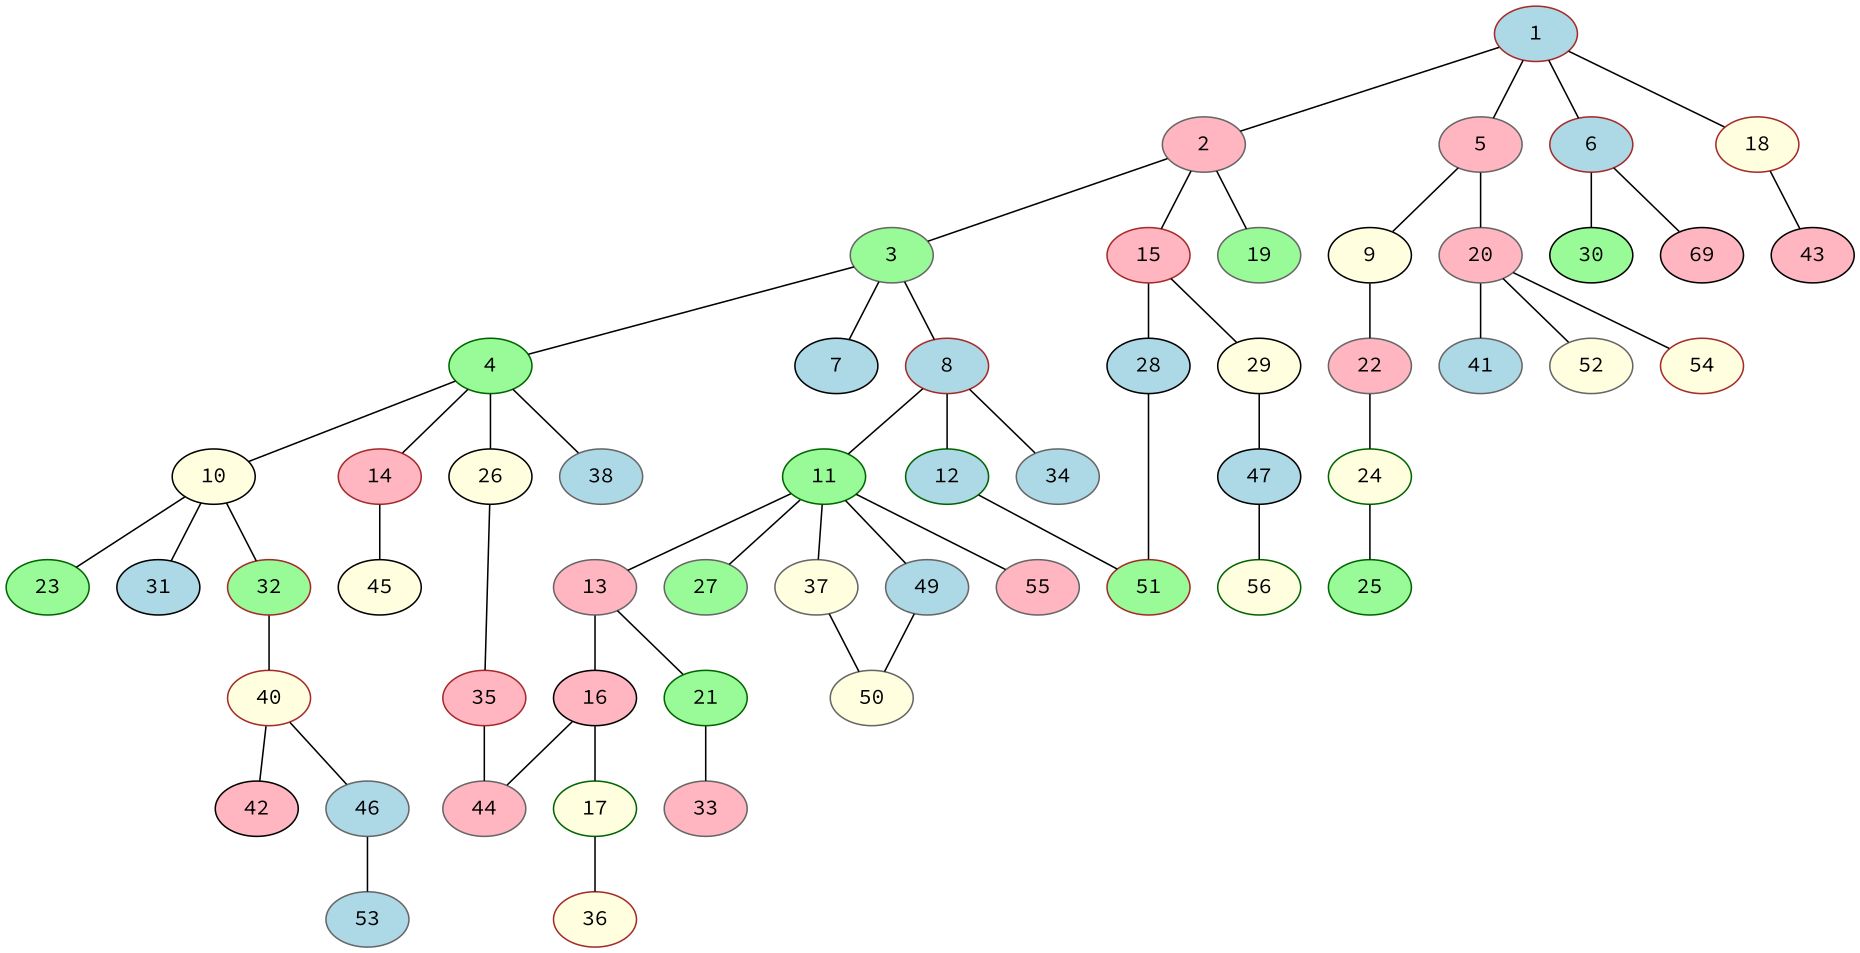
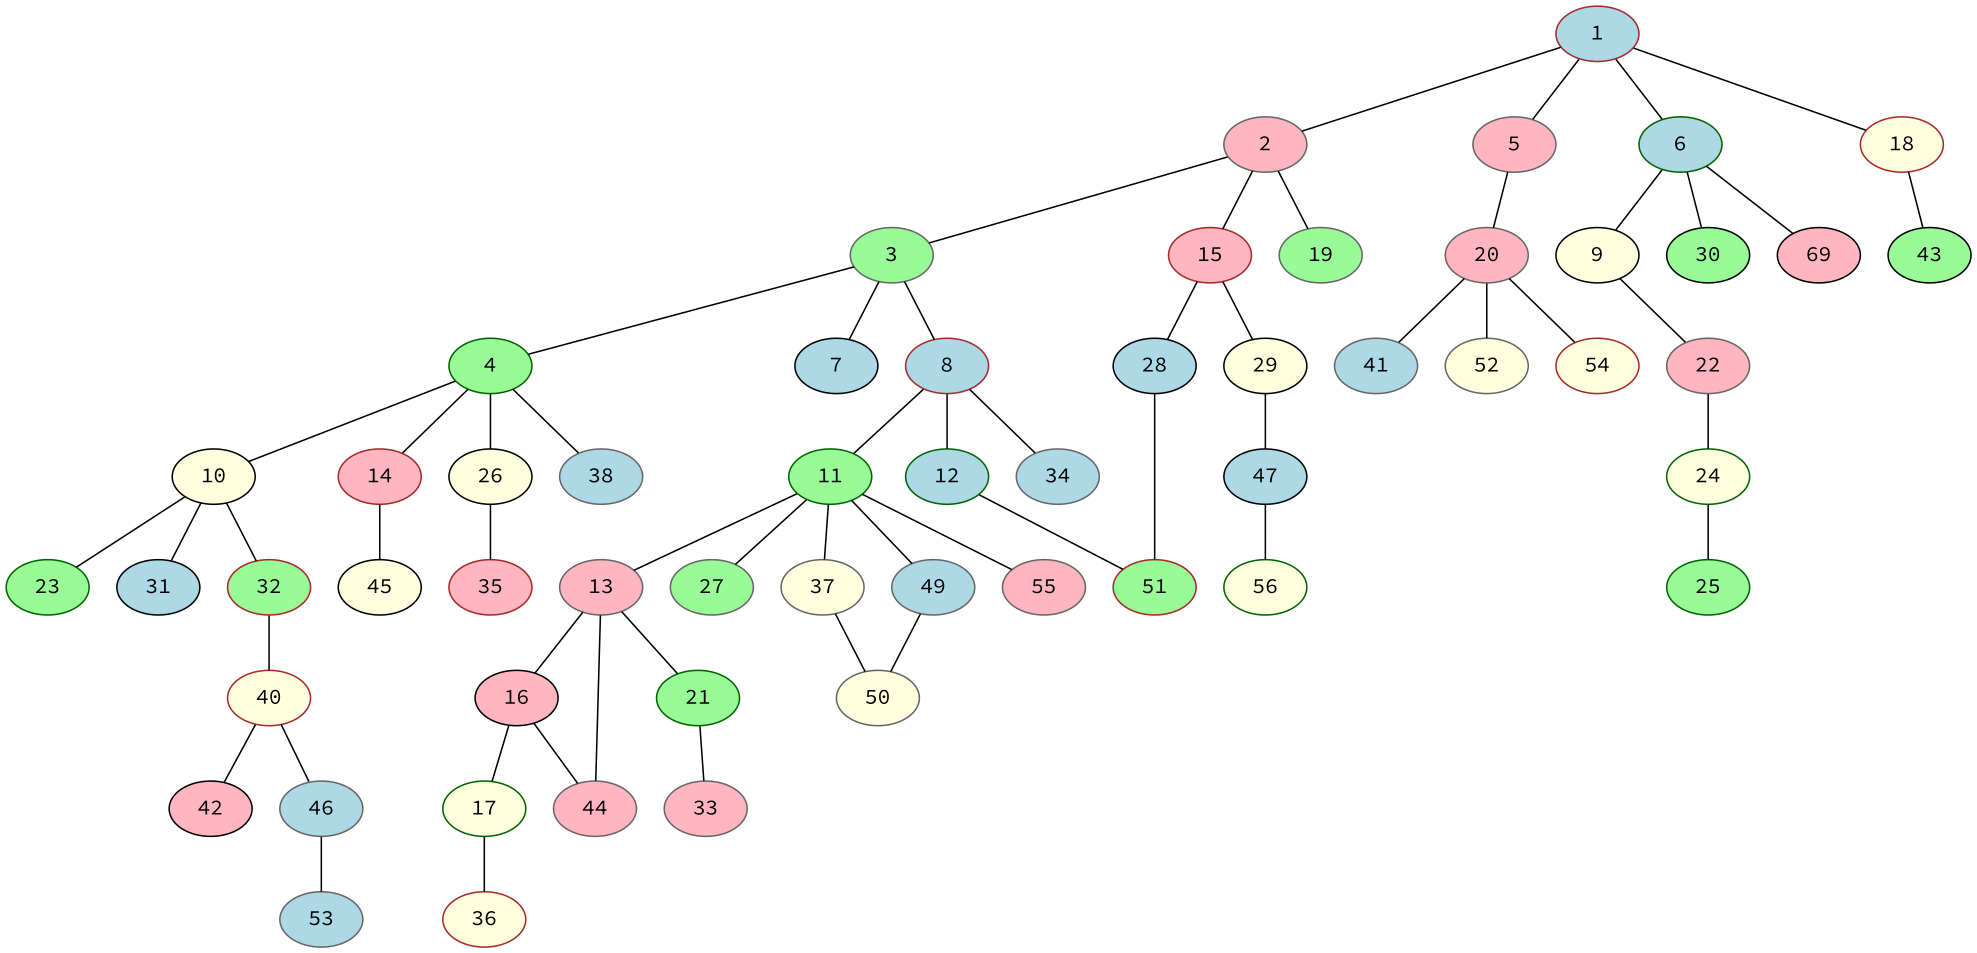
(1591, 145) -> (1680, 145)
(1425, 200) -> (1639, 200)
(1813, 255) -> (1930, 255)
(484, 754) -> (598, 698)
